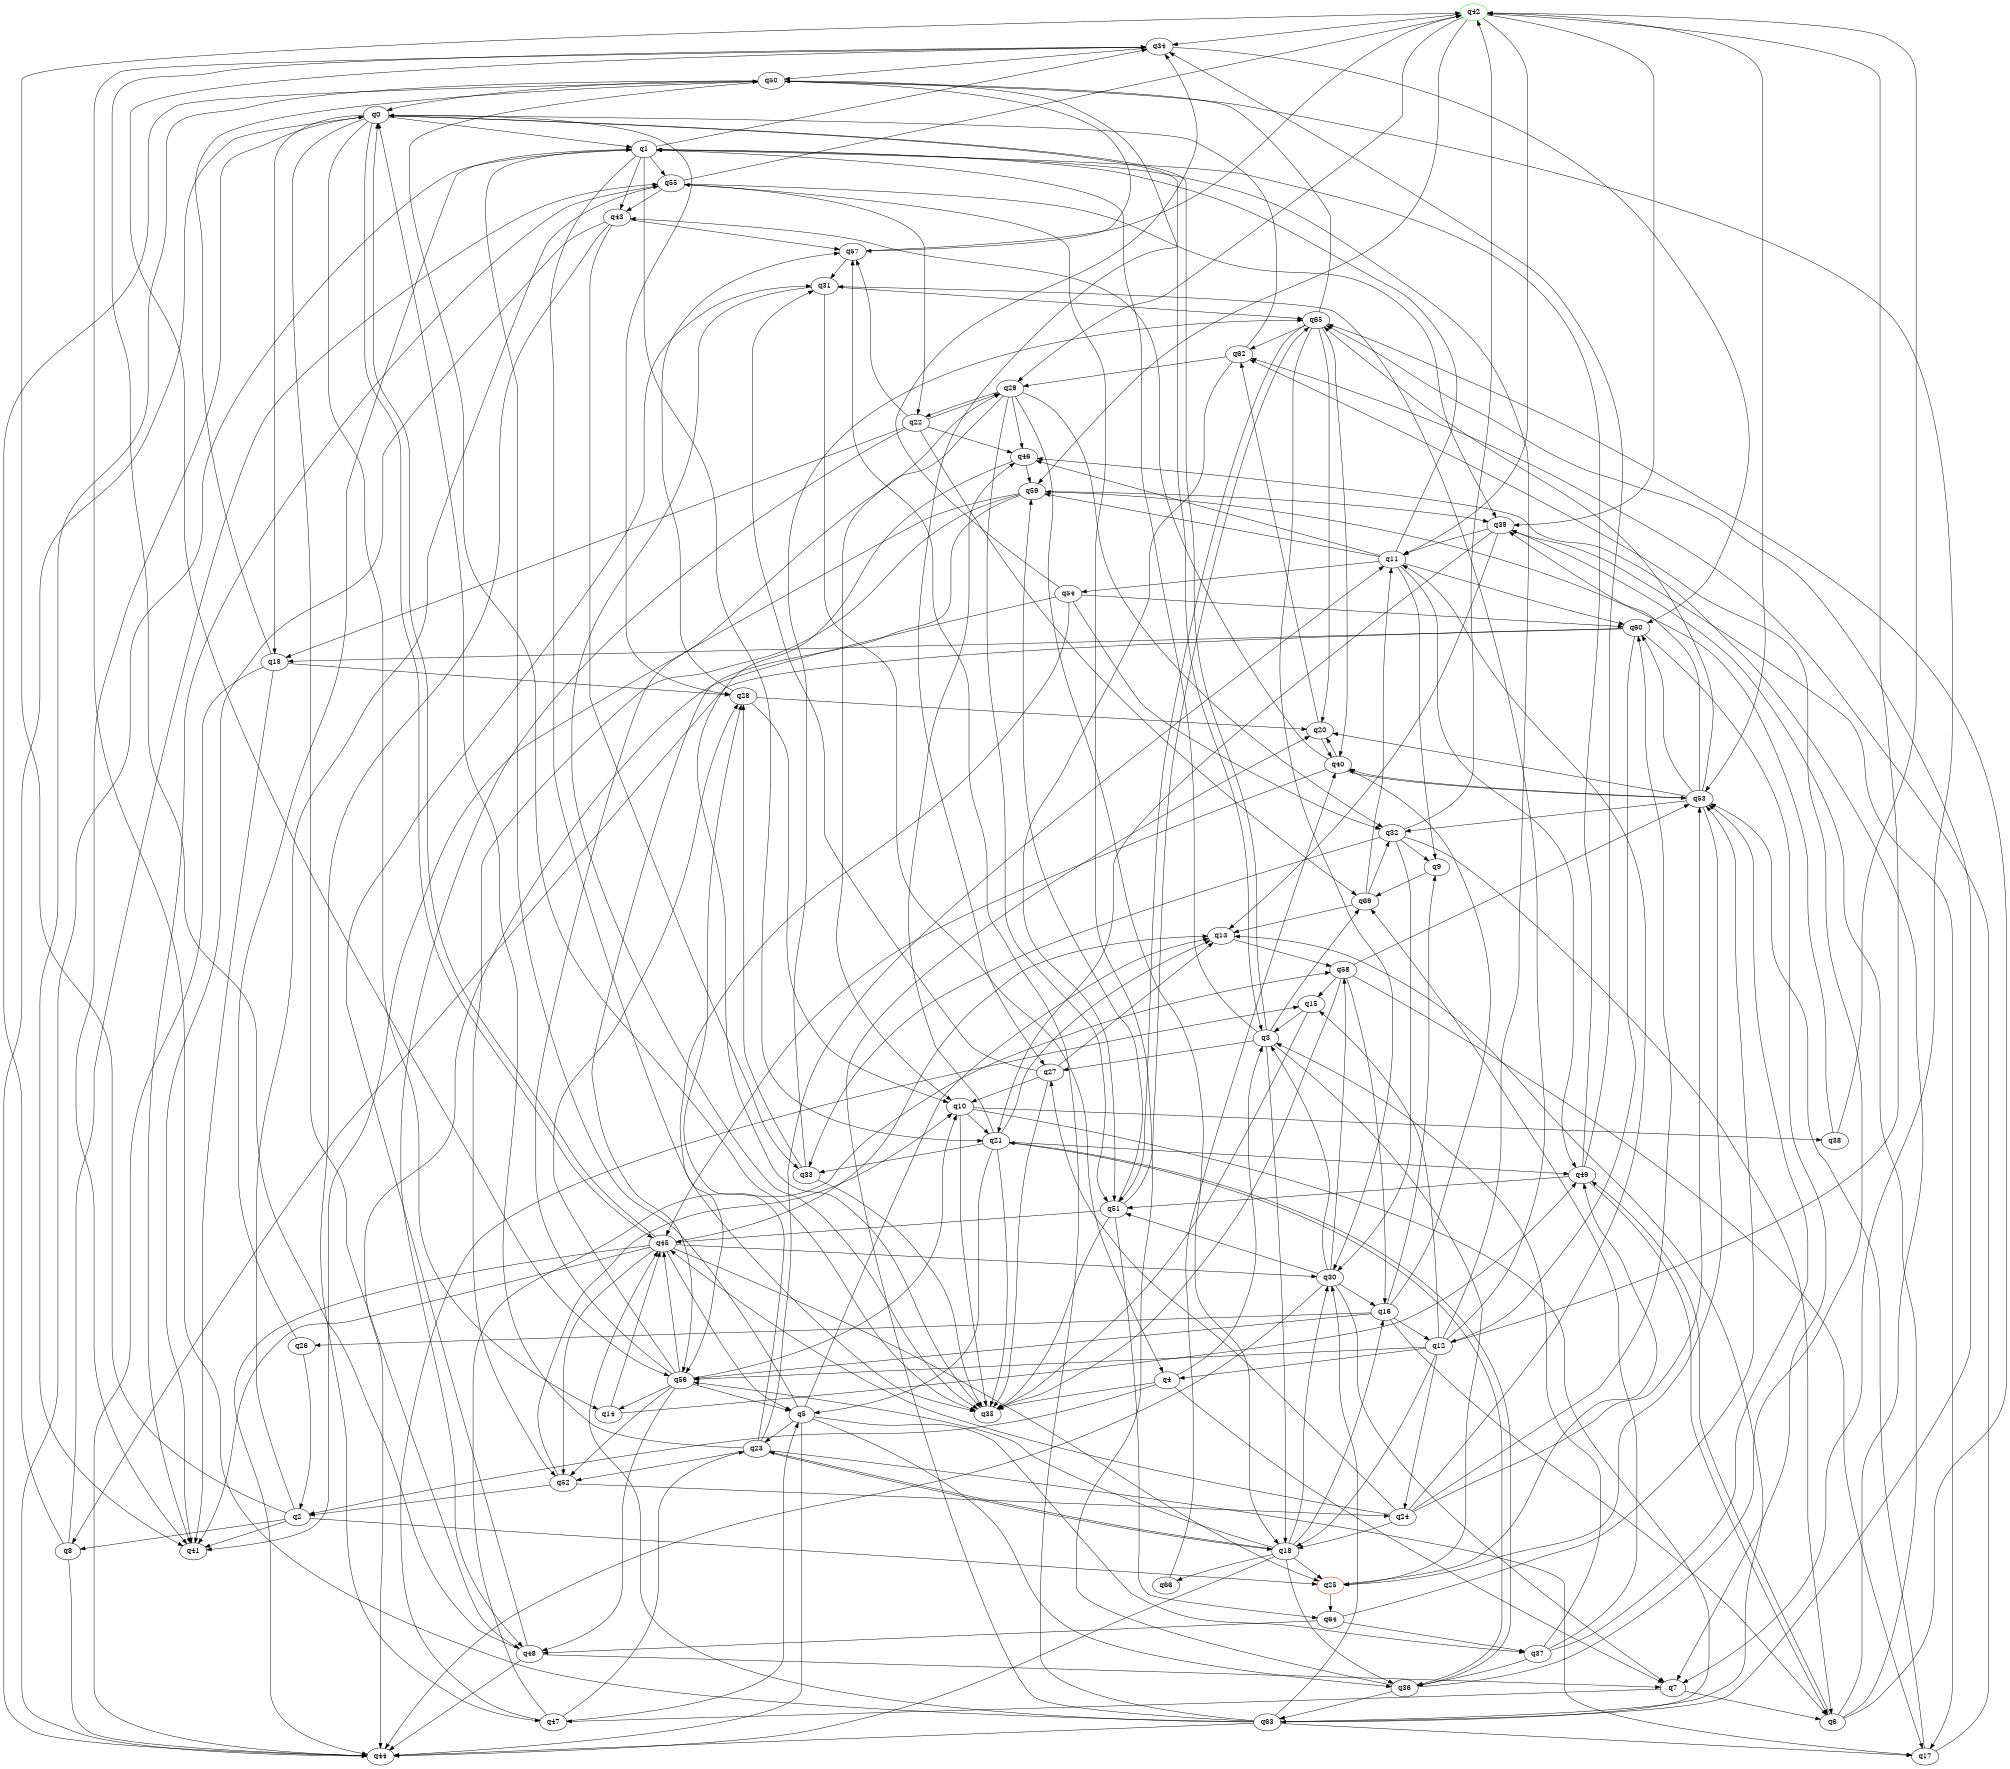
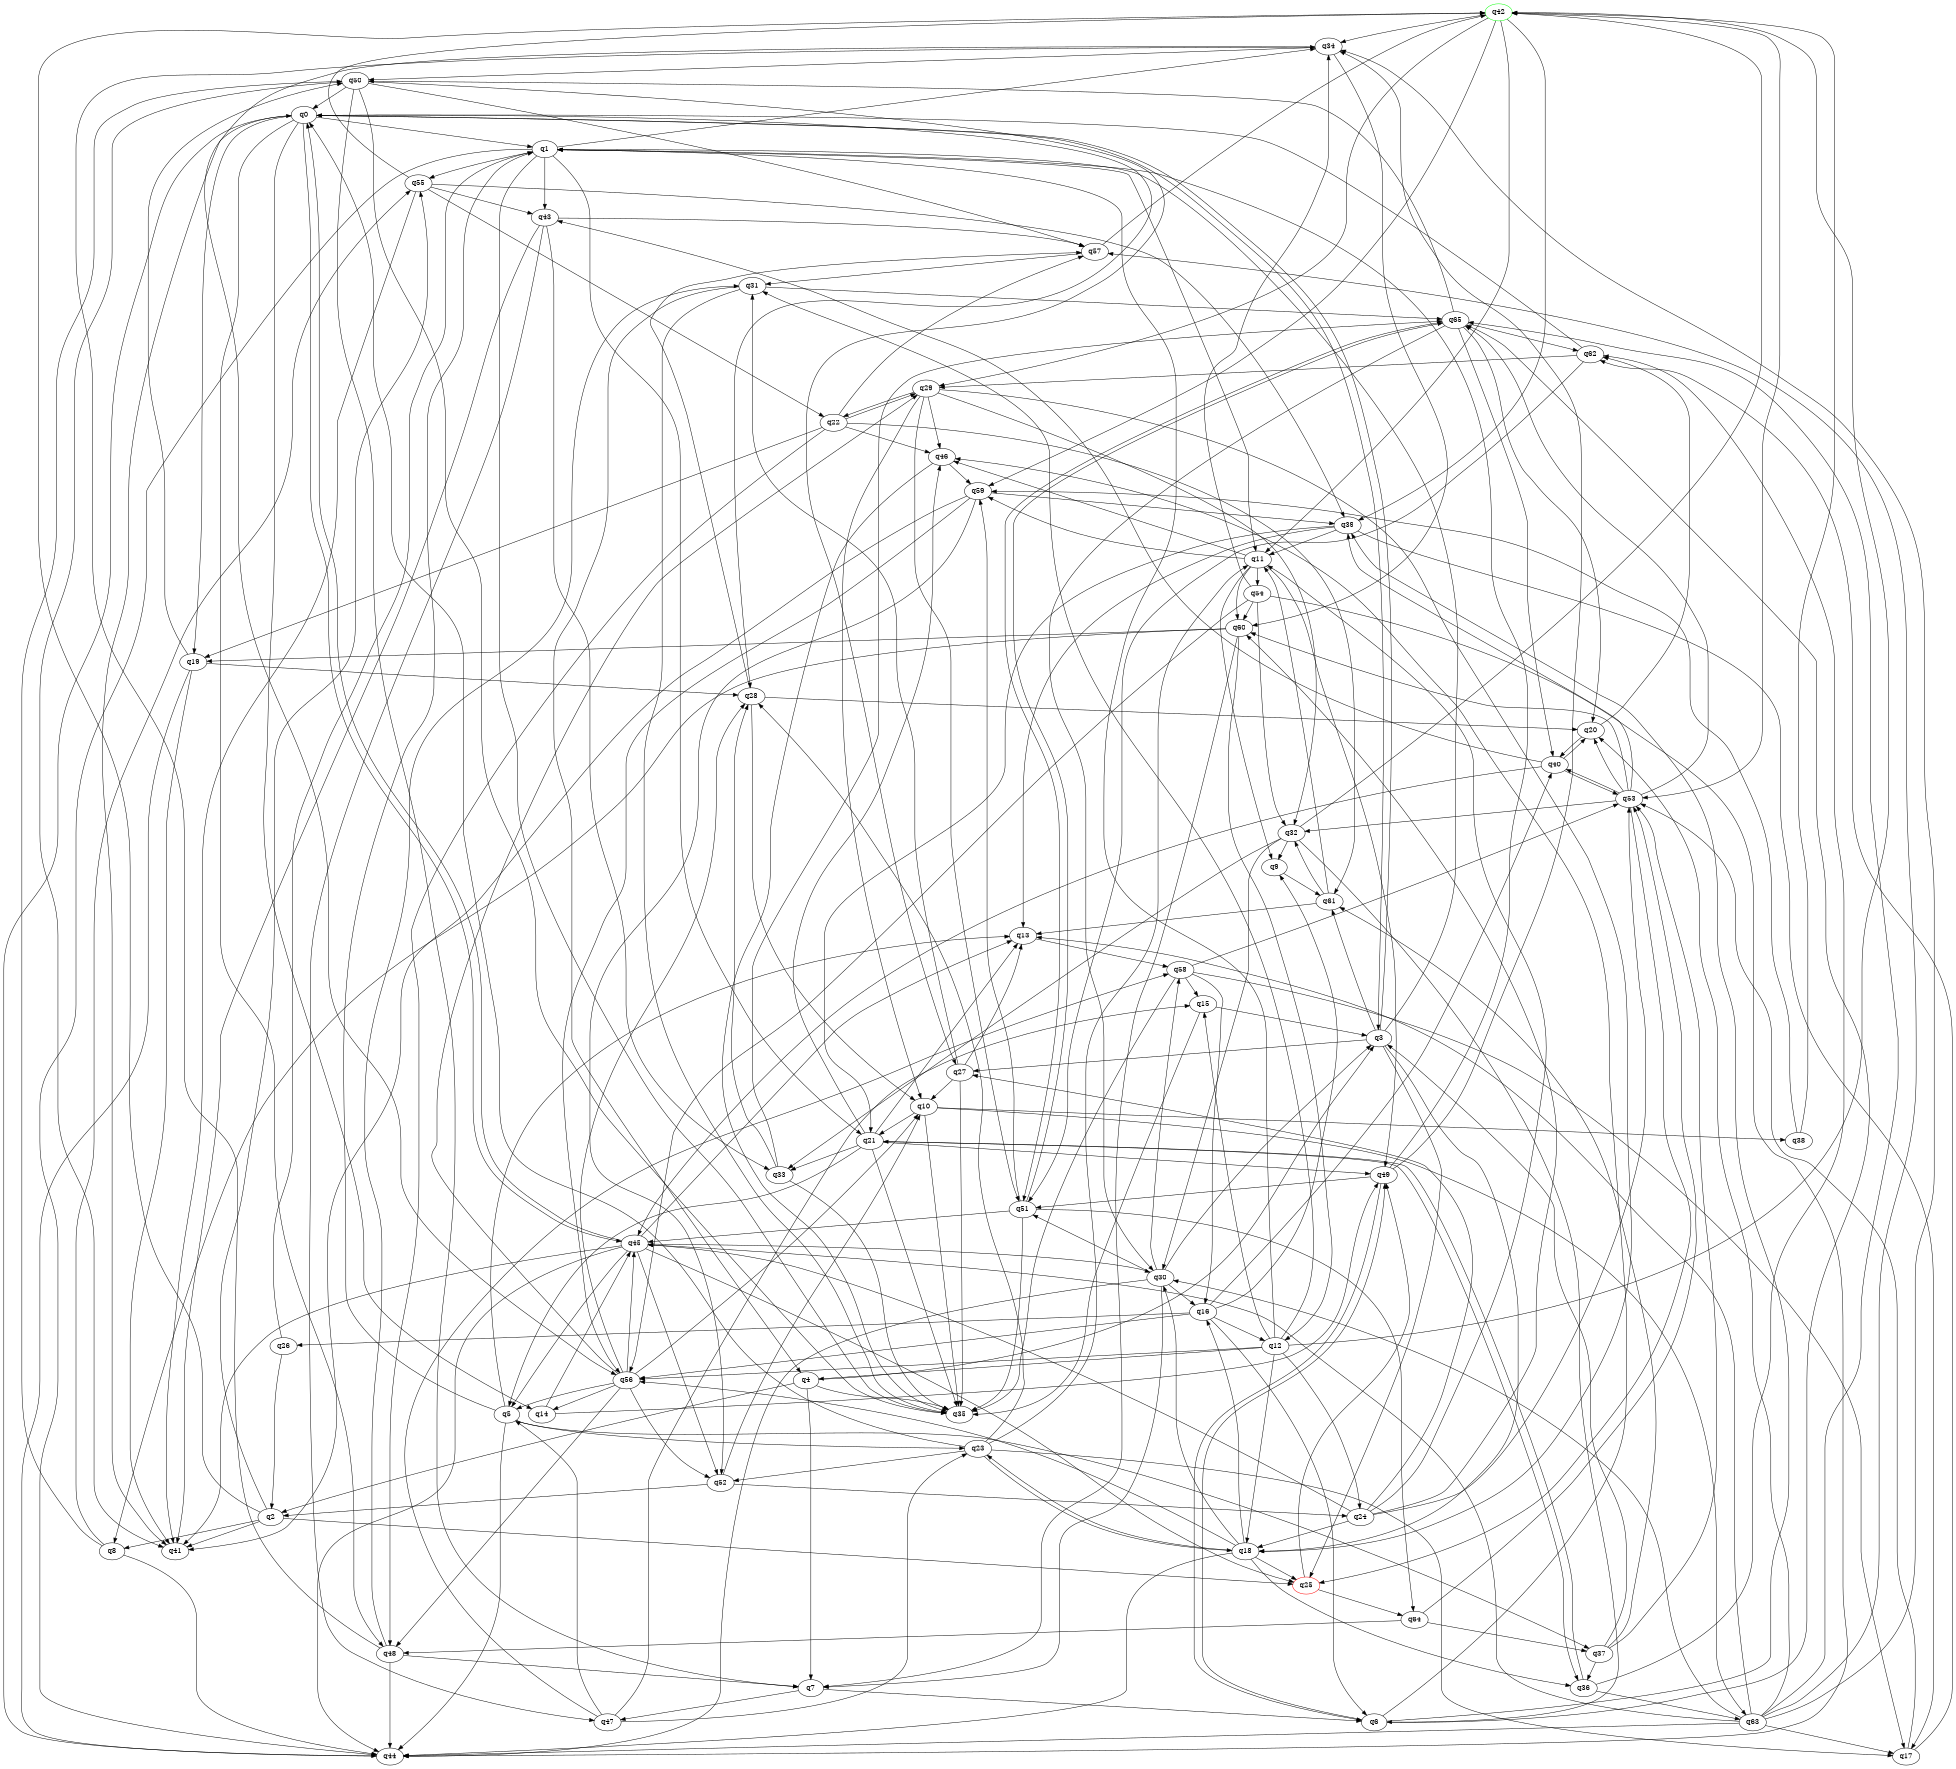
(1212, 198) -> (1133, 183)
(1095, 899) -> none
(1365, 902) -> (1330, 902)
(1166, 1586) -> none
(1062, 1623) -> none
